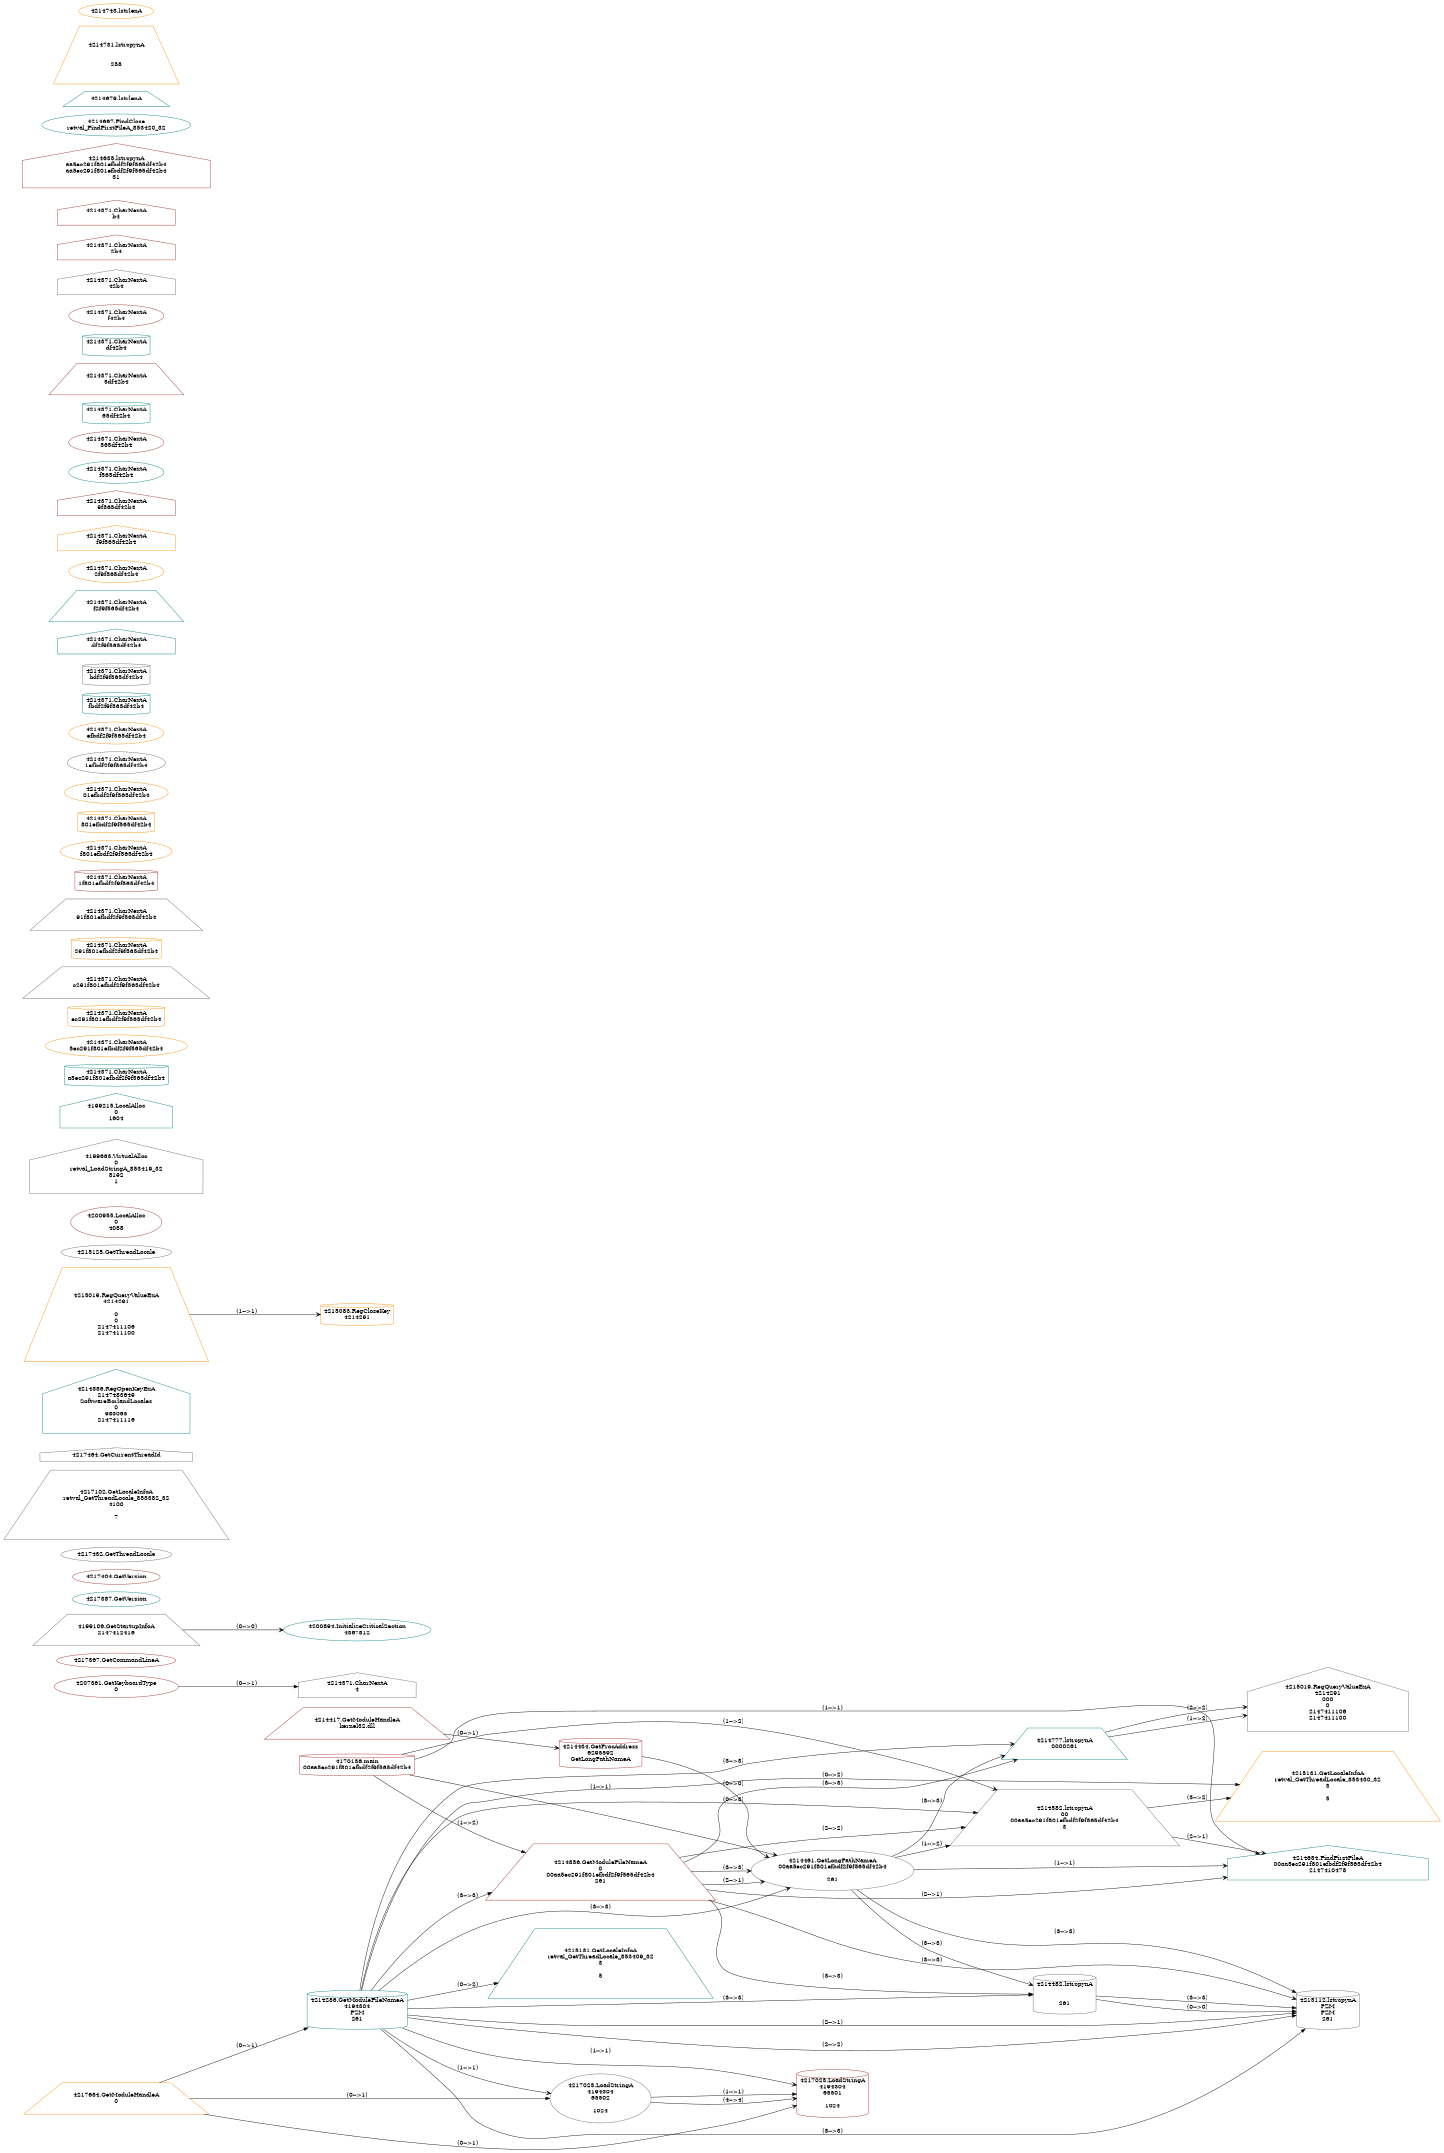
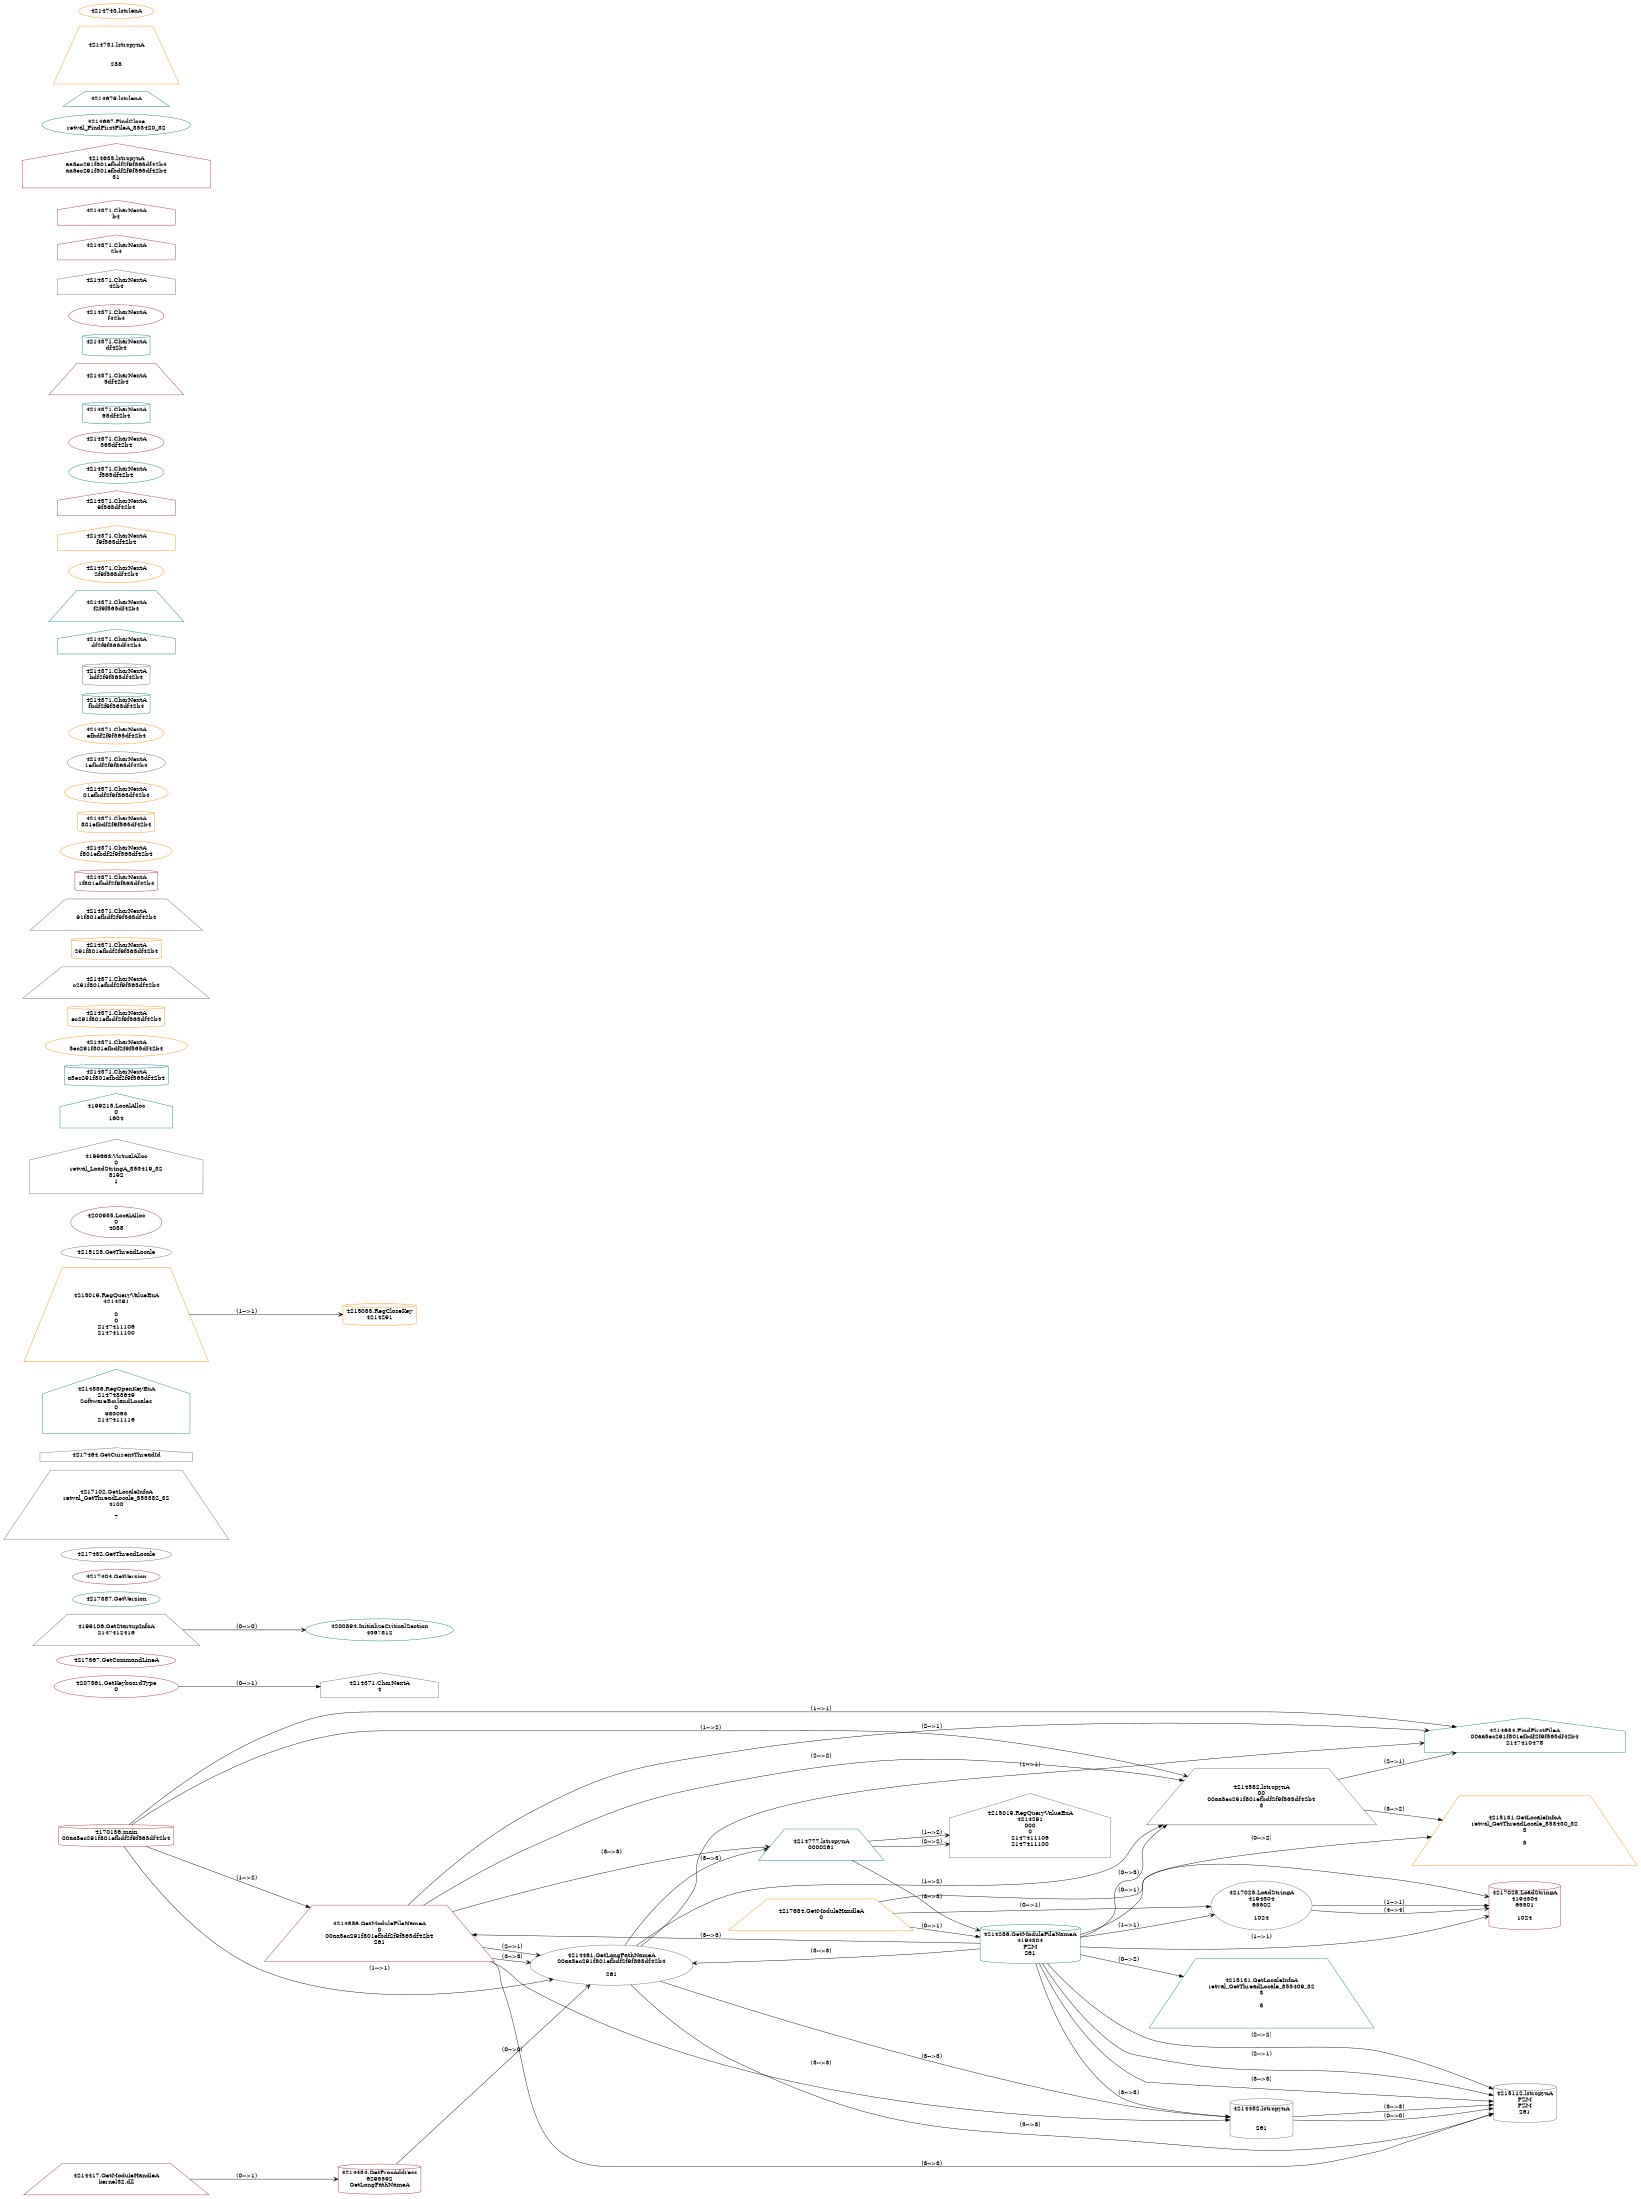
(620, 1775) -> (911, 1893)
